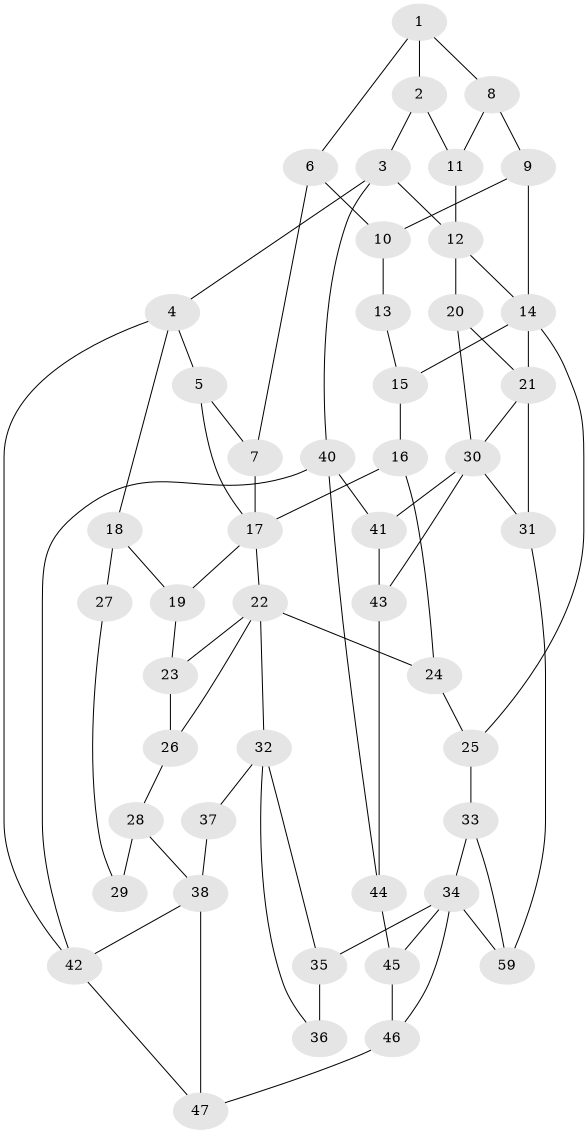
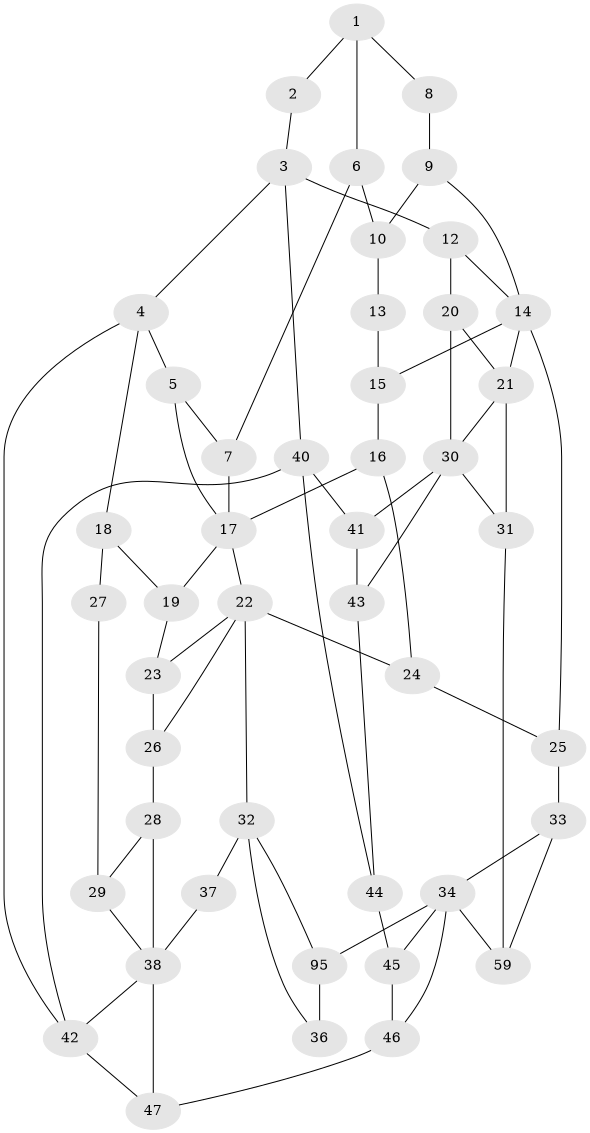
(456, 167) -> none
none -> (126, 930)
(320, 966) -> (320, 966)
